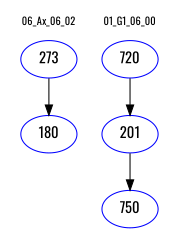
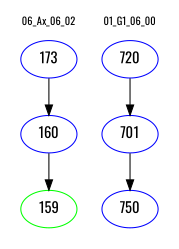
(49, 59) -> (49, 59)
(49, 134) -> (49, 134)
(130, 134) -> (130, 134)
none -> (49, 209)
